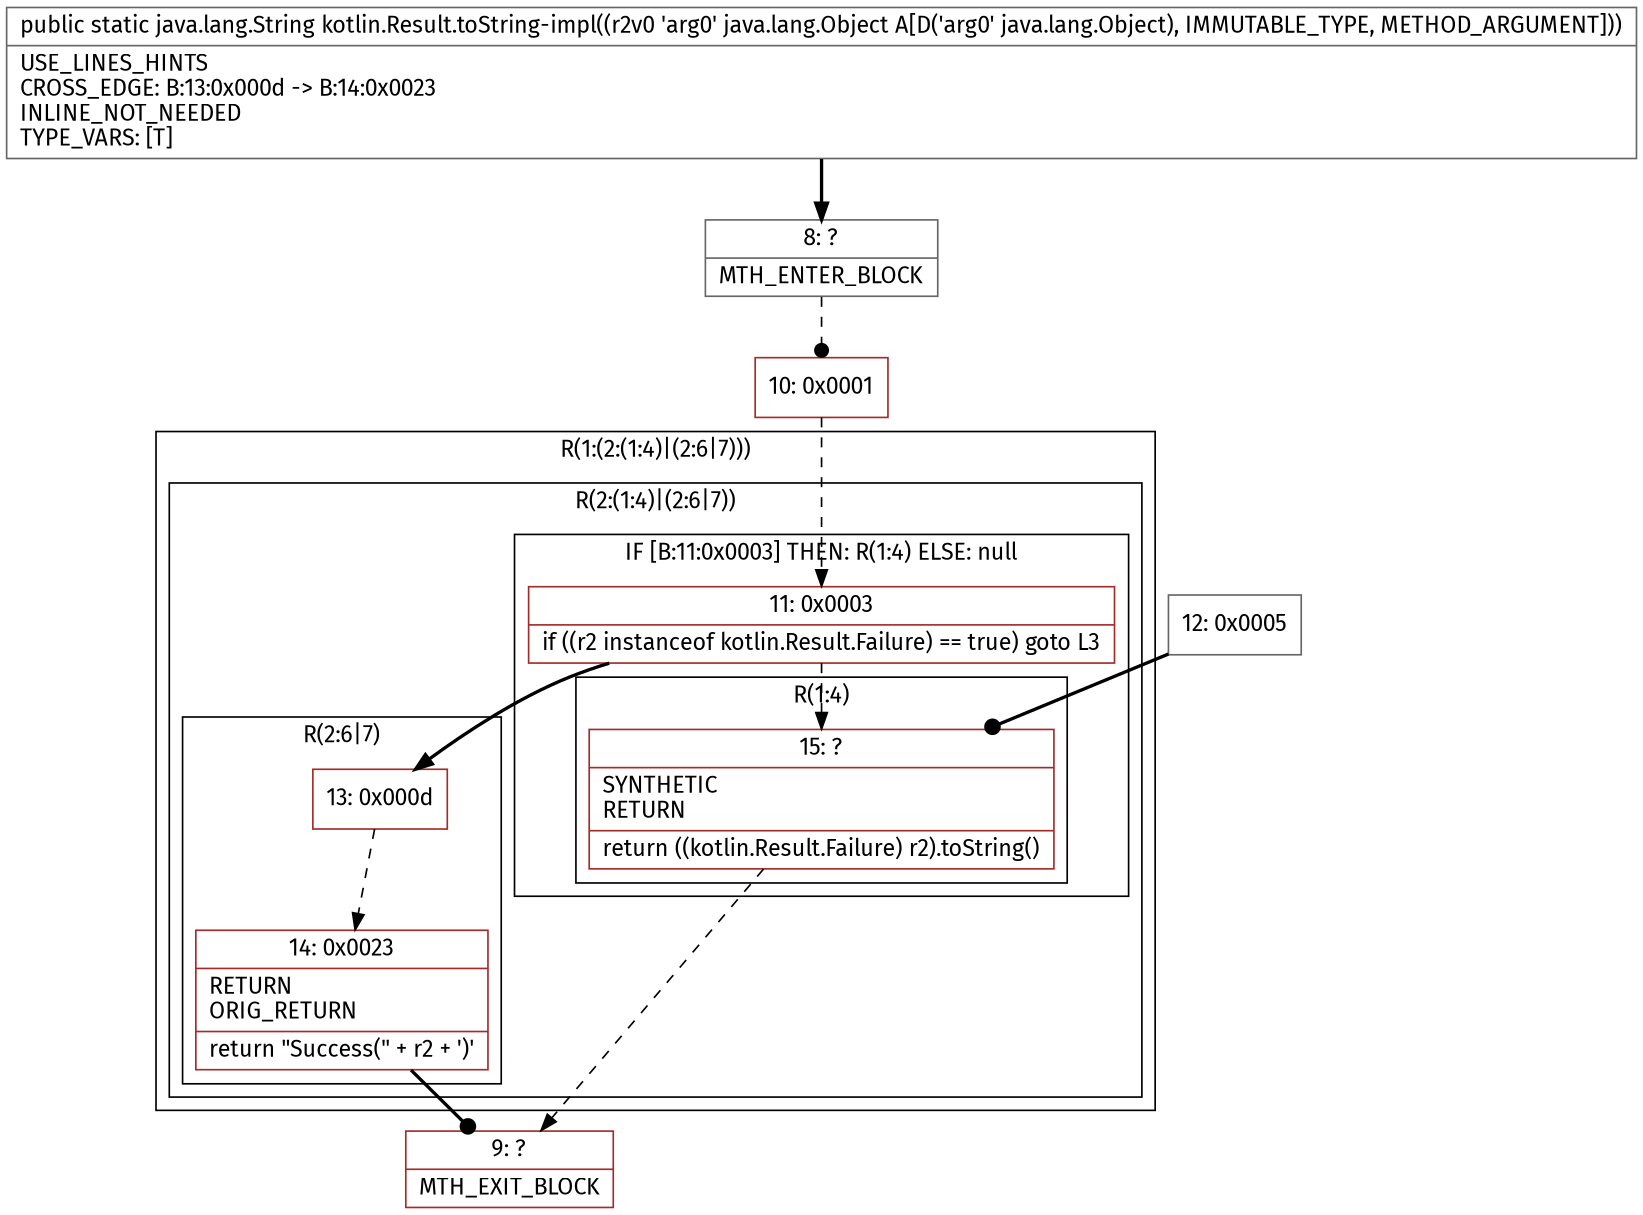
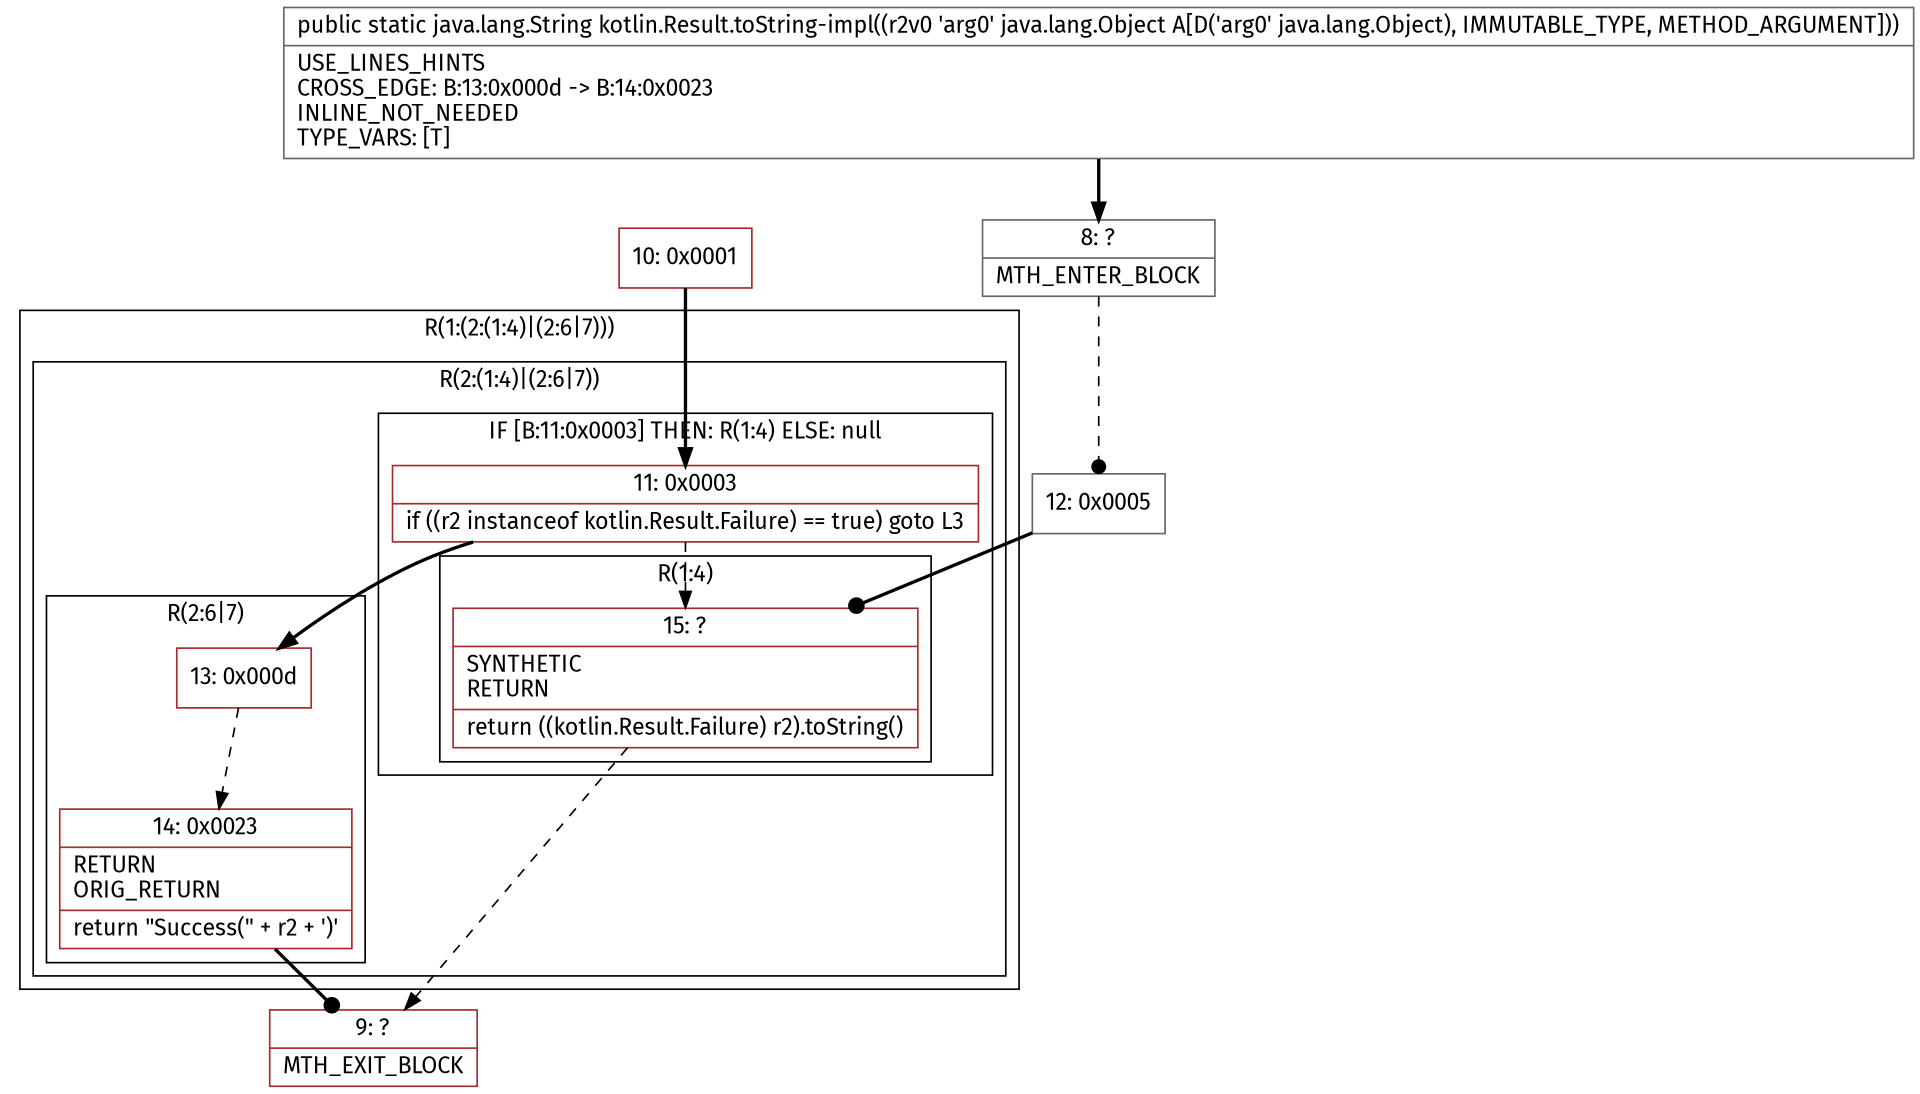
(822, 320) -> (1099, 378)
(822, 493) -> (685, 372)
